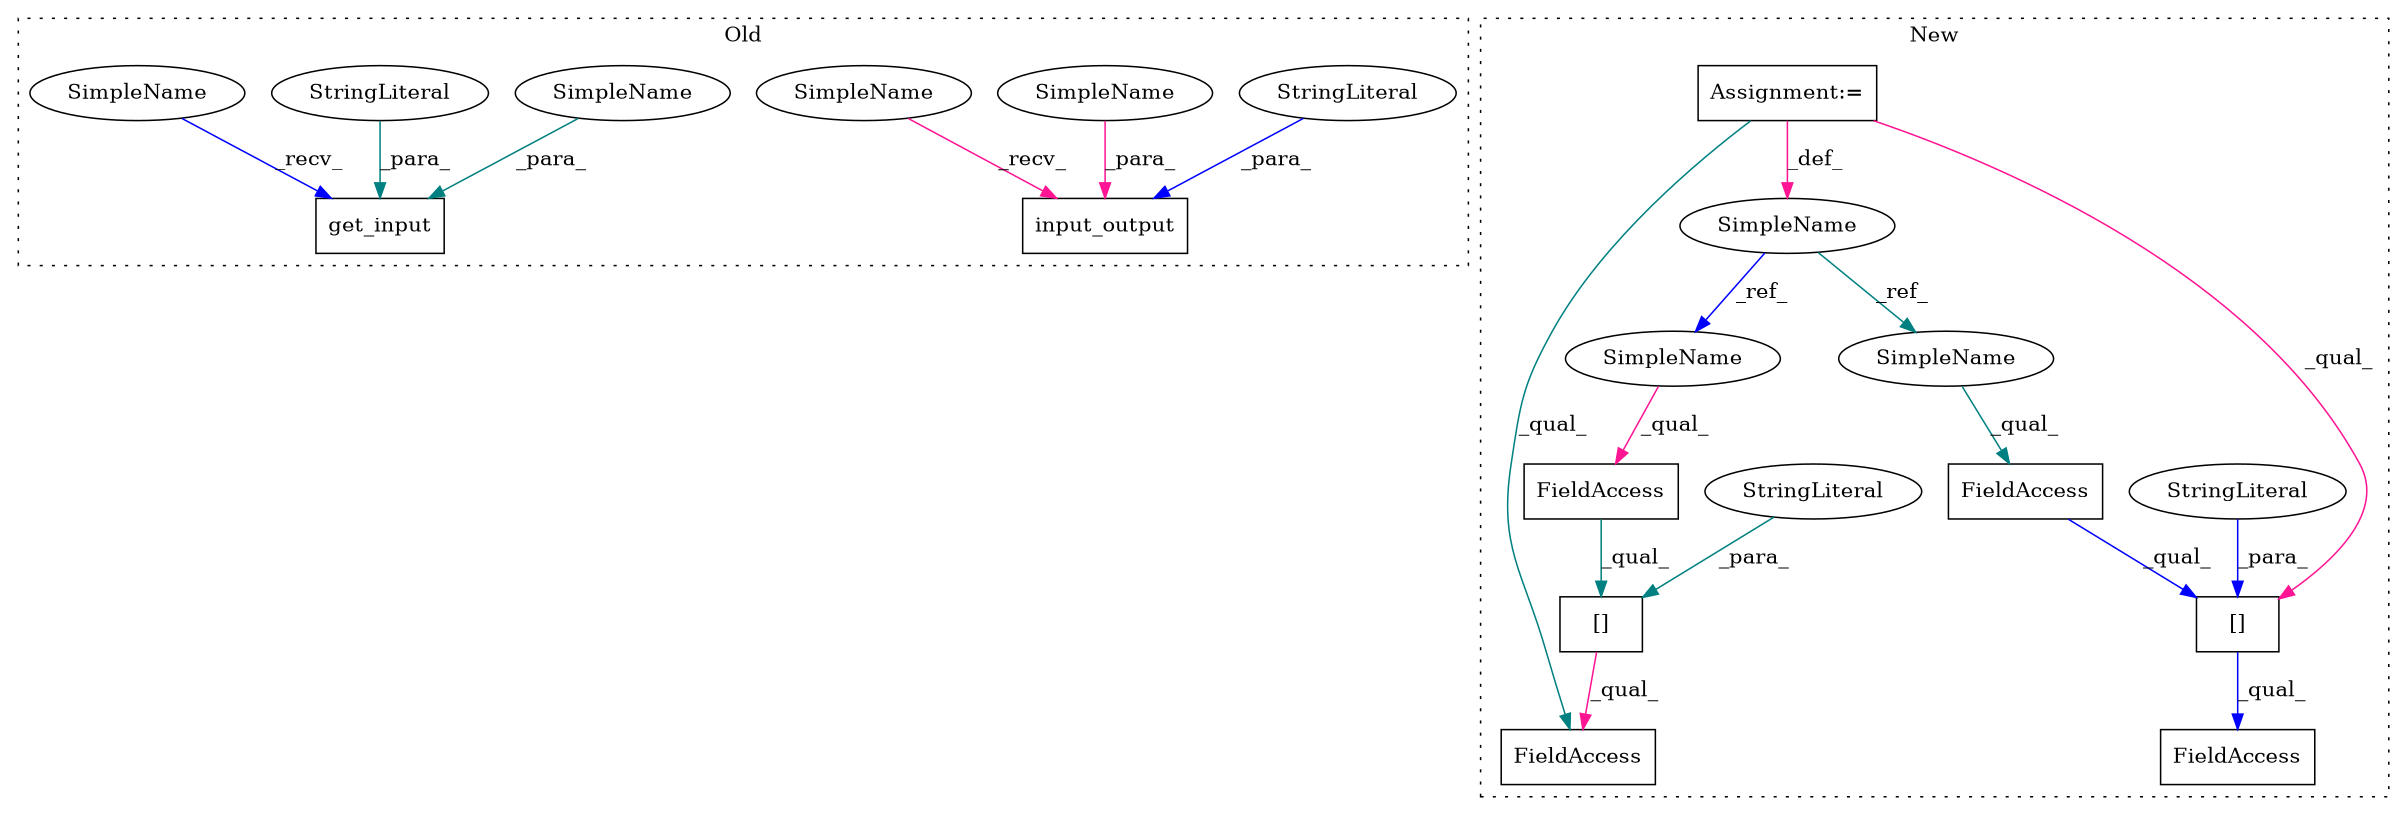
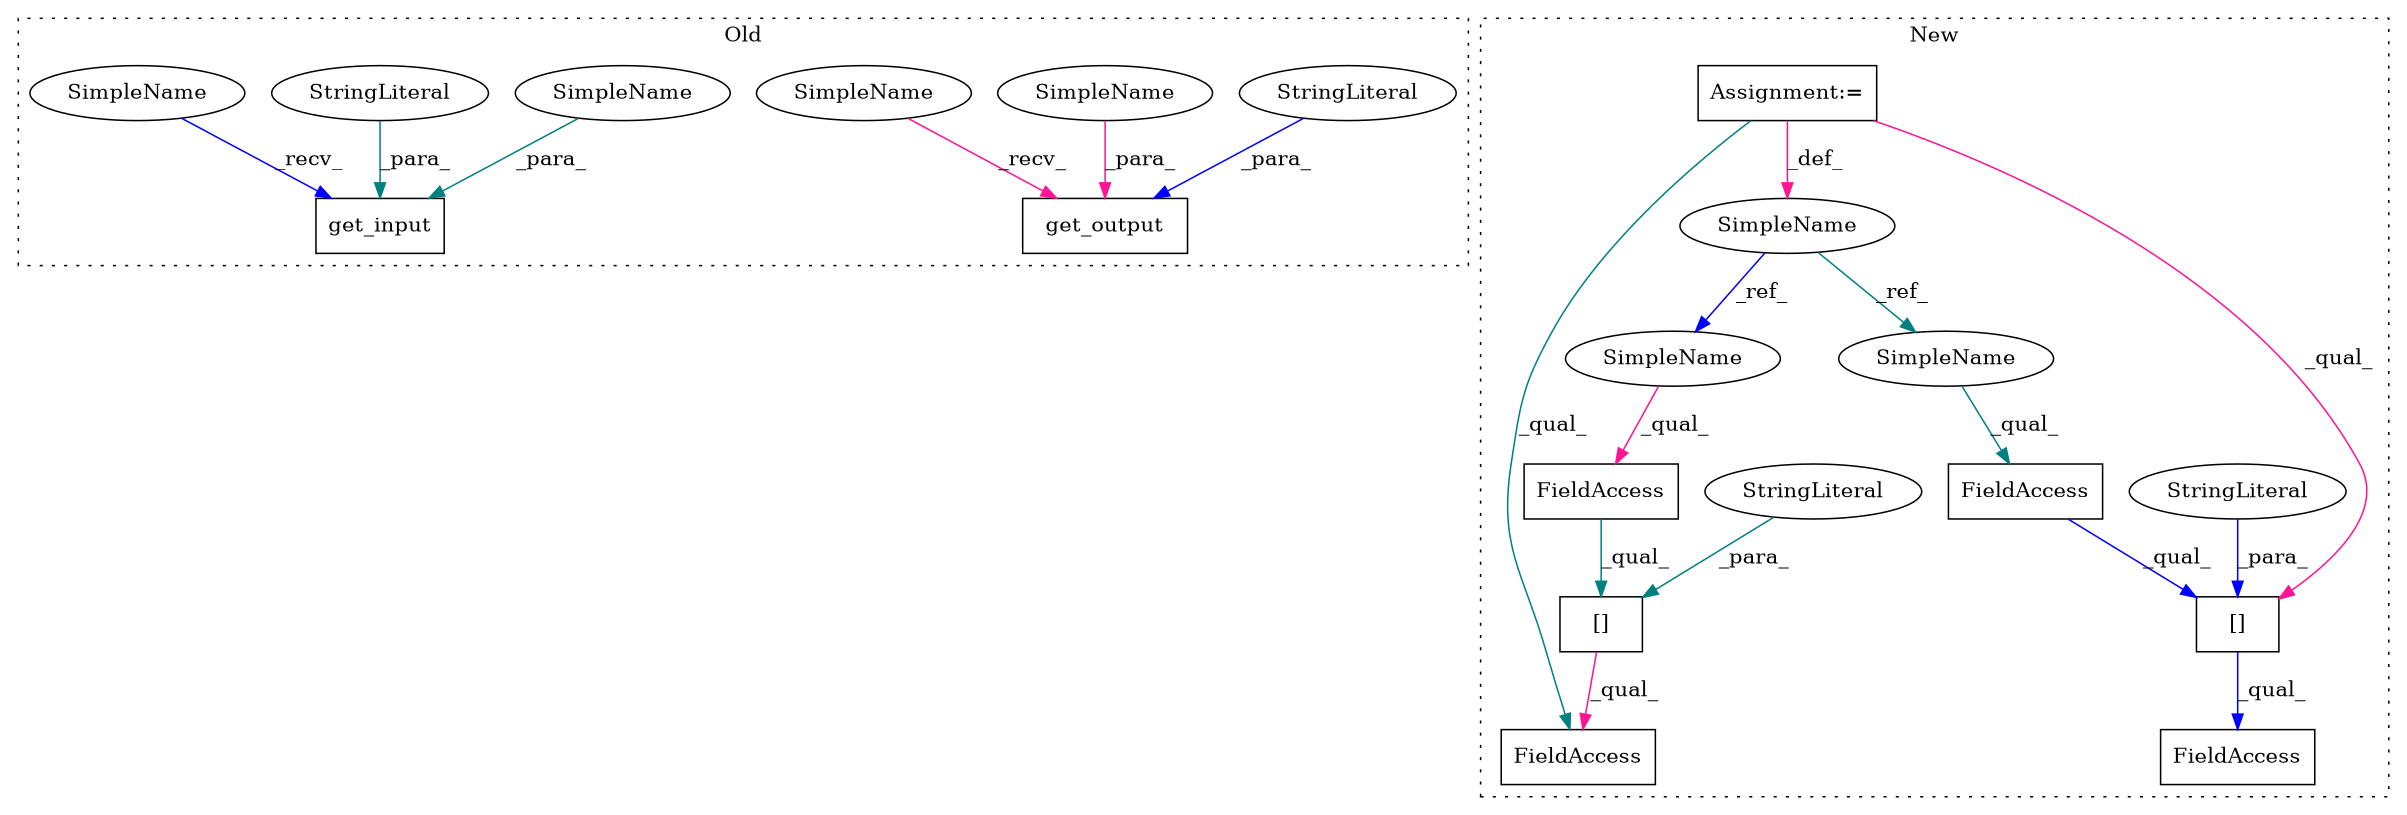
(1105, 226) -> (1105, 226)
